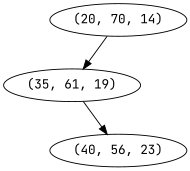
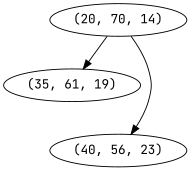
(93, 114) -> (151, 81)
